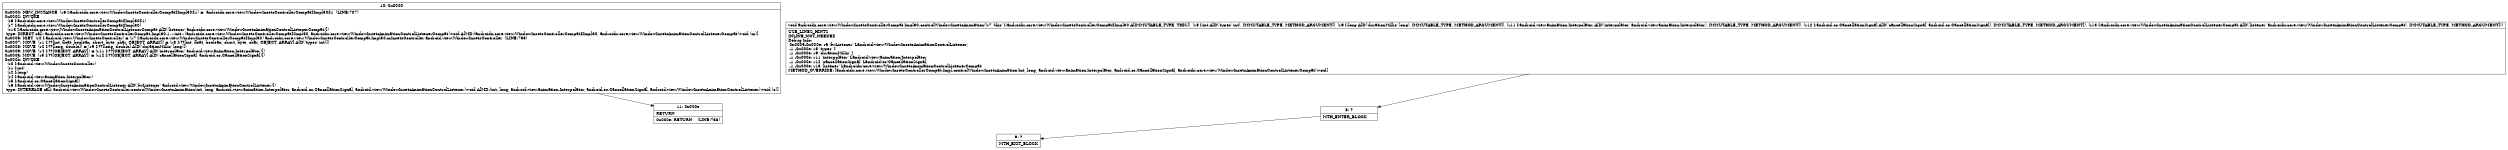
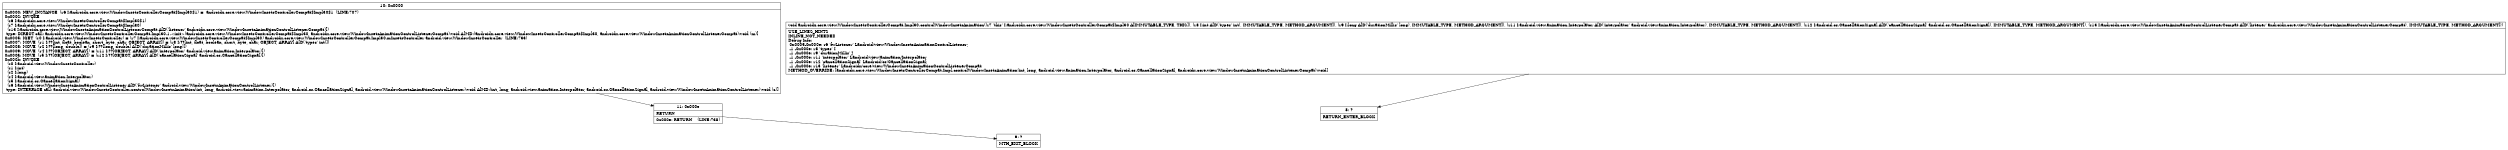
(1345, 117) -> (1349, 117)
(1182, 127) -> (858, 128)
